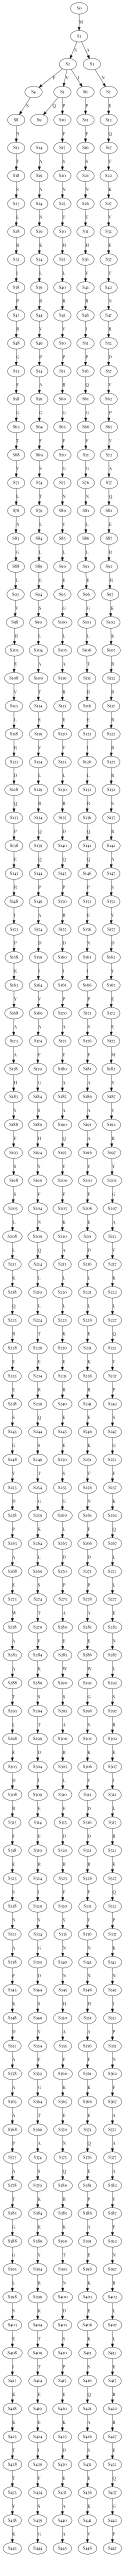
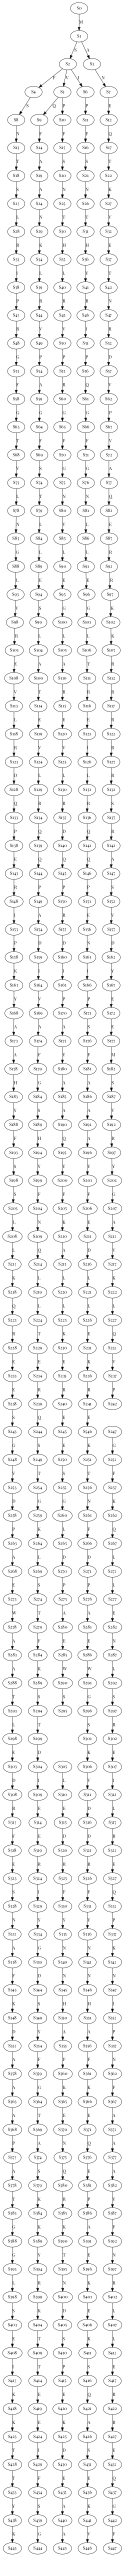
none -> (39, 132)
(112, 1416) -> none
(63, 1739) -> none
